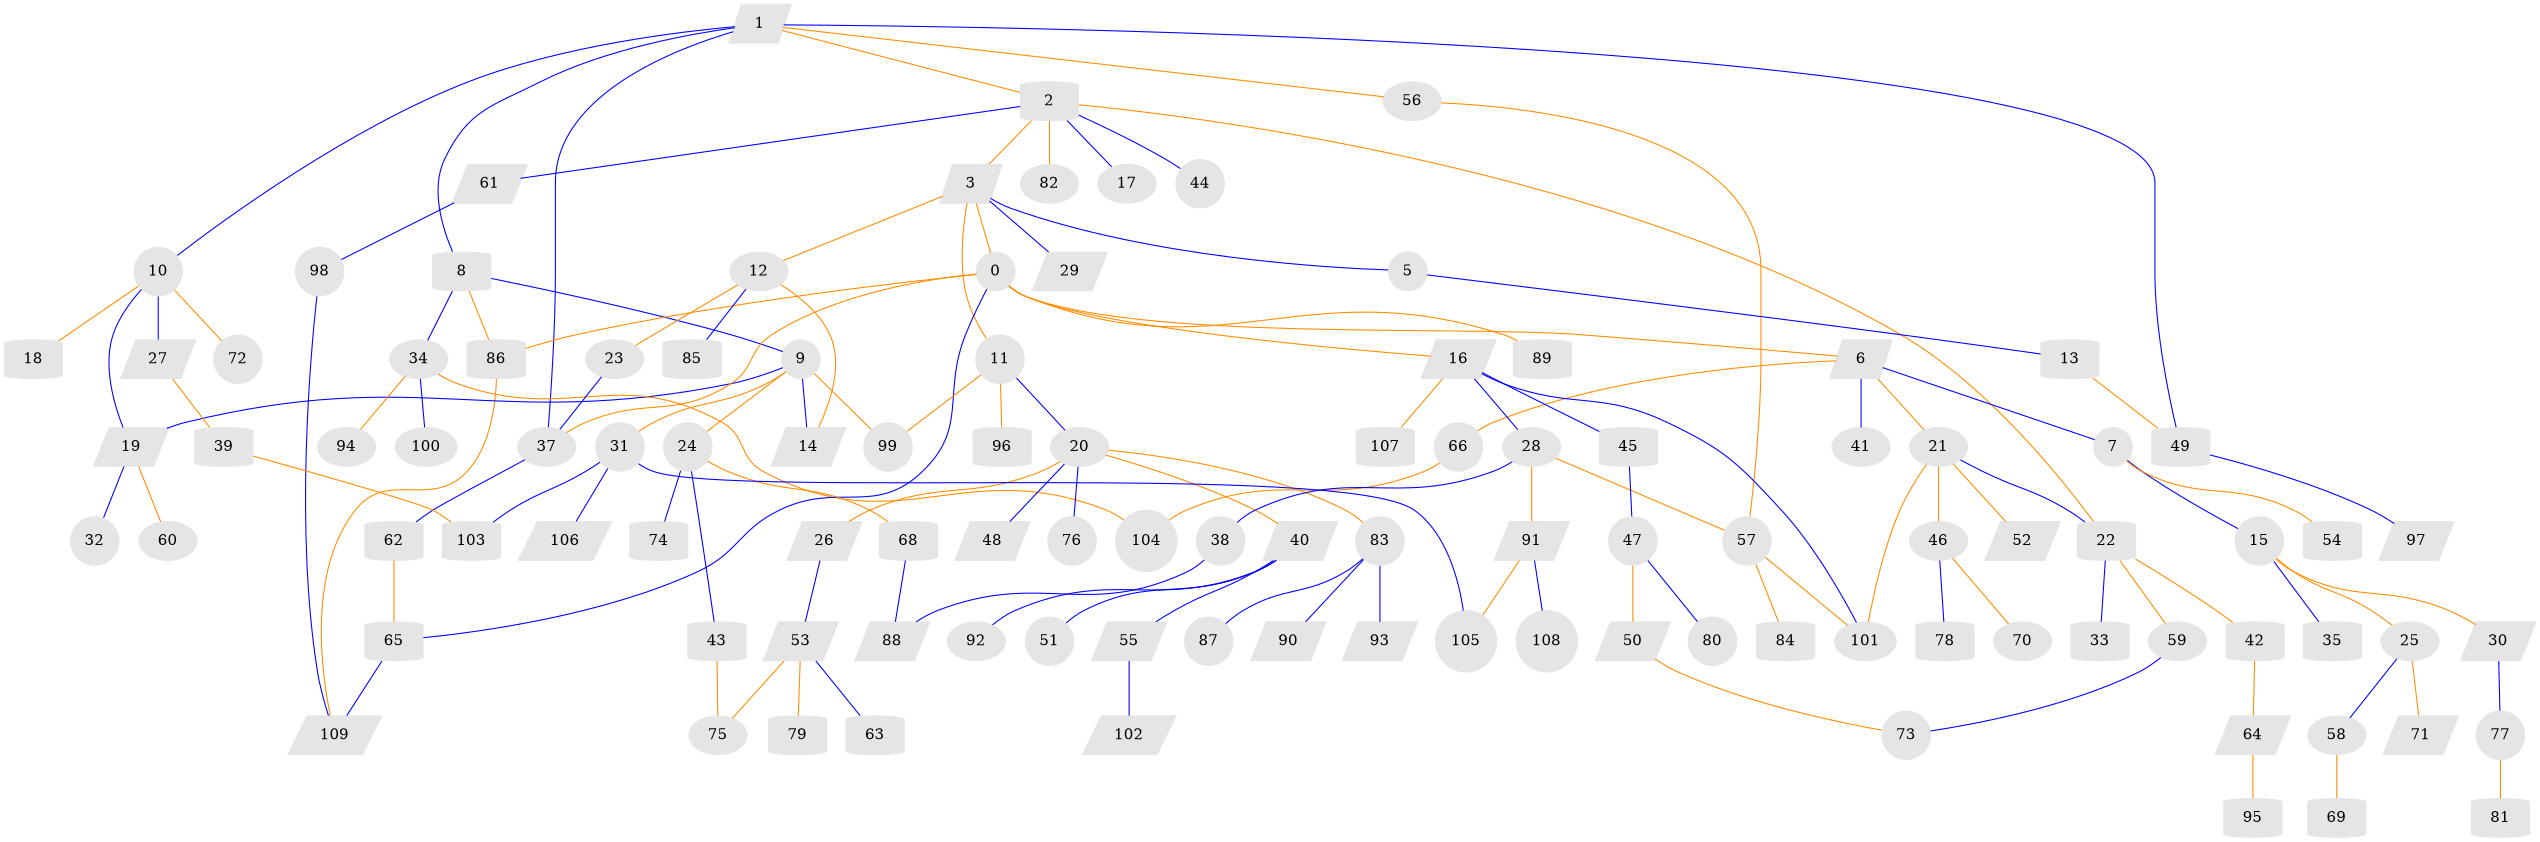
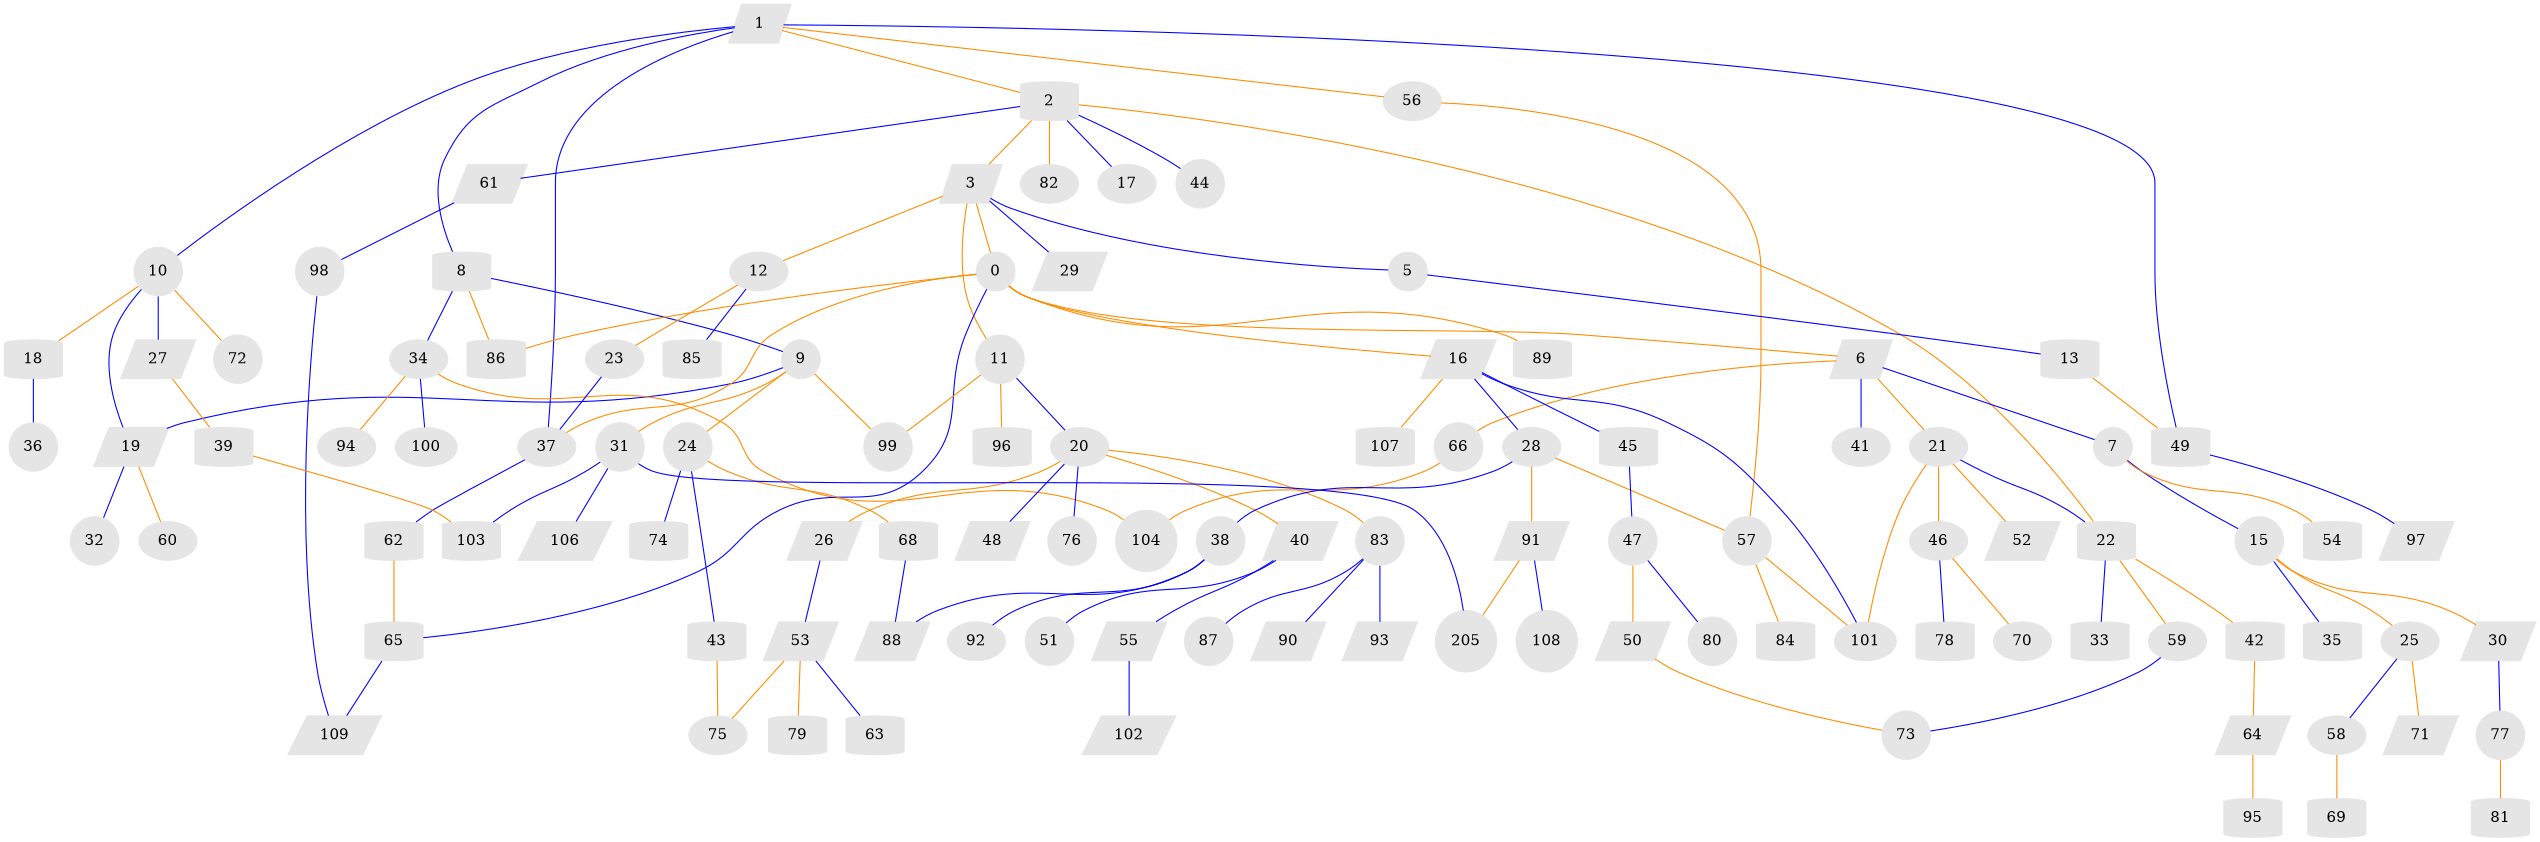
none -> (33, 447)
(808, 447) -> none
(358, 507) -> none
(1133, 590) -> (1043, 600)
(1466, 641) -> (1466, 641)
